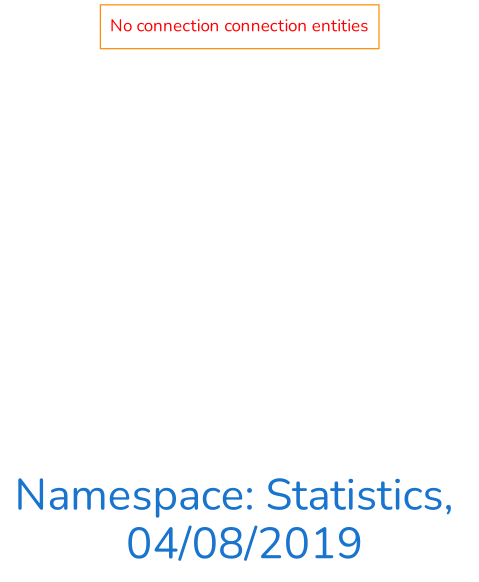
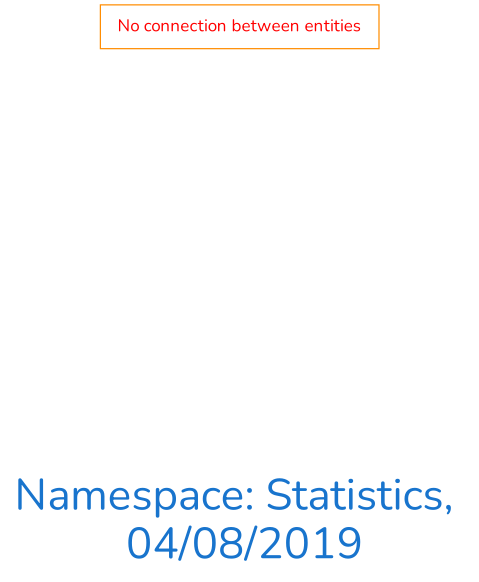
(240, 27) -> (240, 27)
